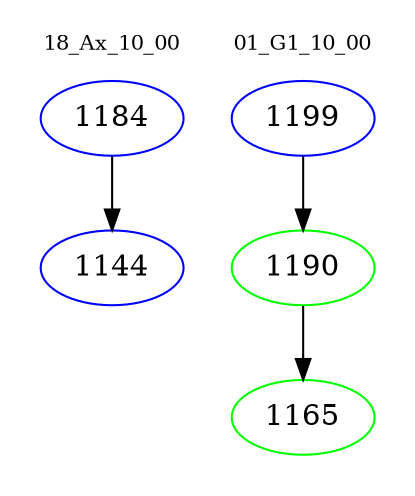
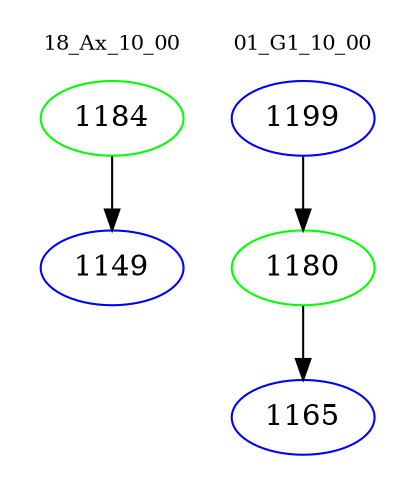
(112, 118) -> (112, 118)
(112, 268) -> (112, 268)
(303, 268) -> (303, 268)
(303, 417) -> (303, 417)
